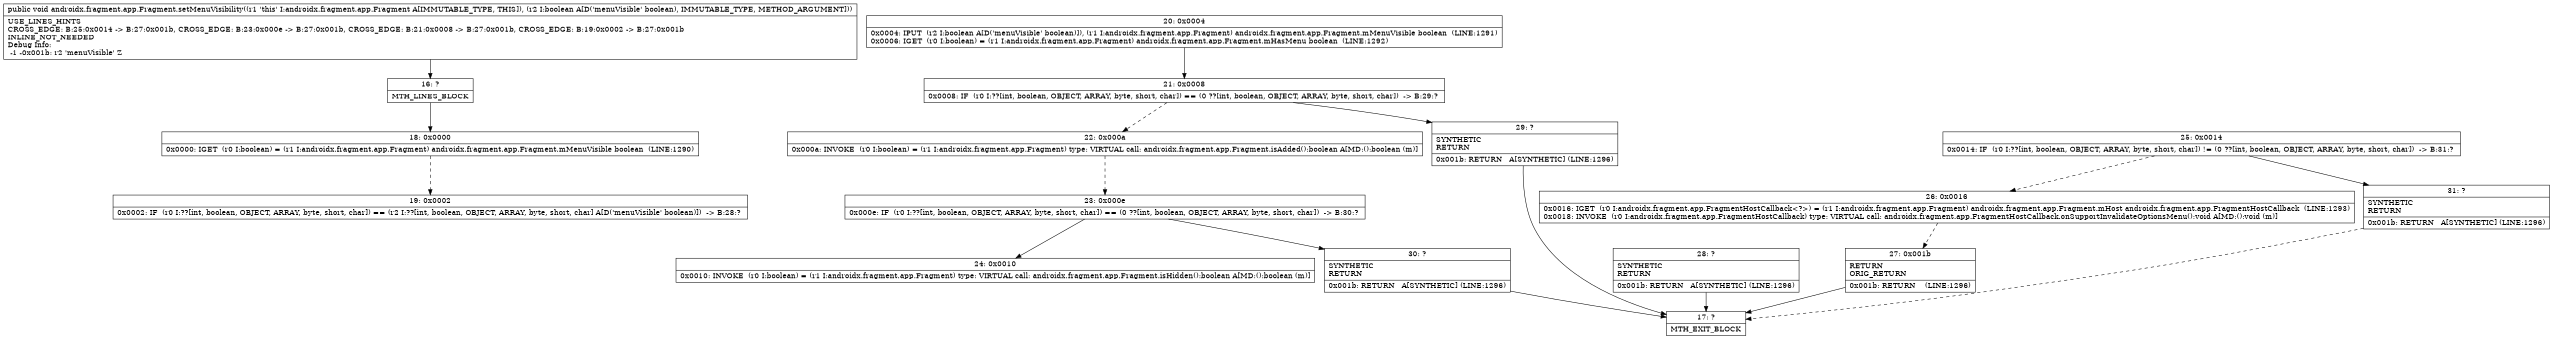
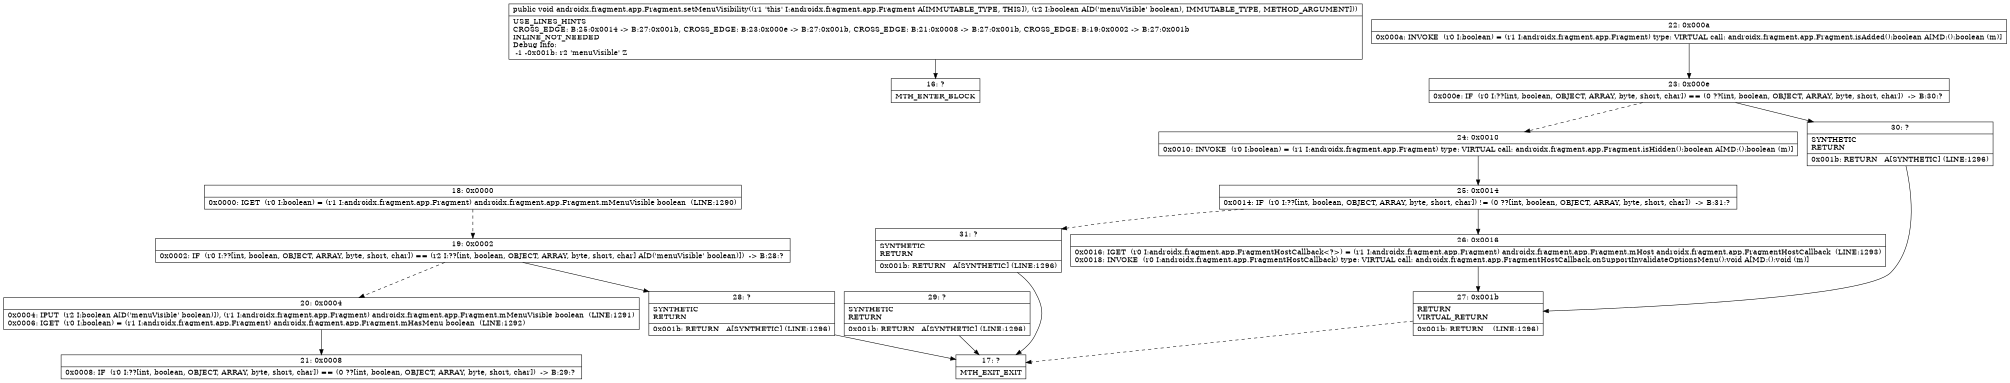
(430, 96) -> (936, 96)
(1360, 111) -> none
(430, 115) -> none
(1147, 116) -> none
none -> (1478, 168)
(2306, 170) -> (1155, 217)
(1105, 173) -> (1689, 58)
(2085, 173) -> (1478, 219)
(1932, 233) -> (1478, 276)
(1053, 237) -> (1586, 117)
(1878, 274) -> (1453, 317)
none -> (583, 276)
none -> (404, 279)
(2058, 281) -> (1042, 311)
(1798, 299) -> (1222, 342)
(1586, 304) -> (1777, 297)
(1706, 329) -> (991, 373)
